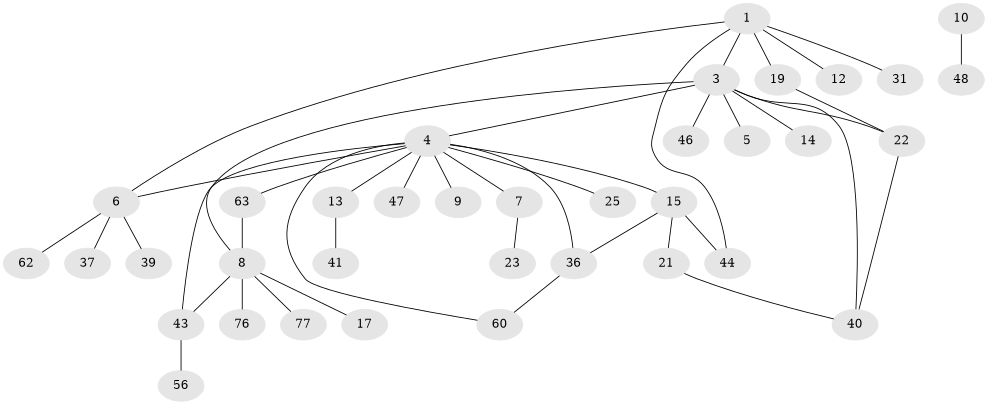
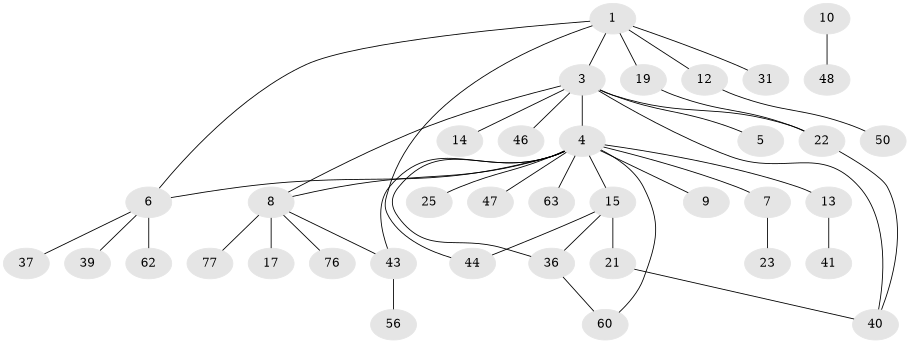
none -> (883, 141)
(242, 233) -> (429, 177)
